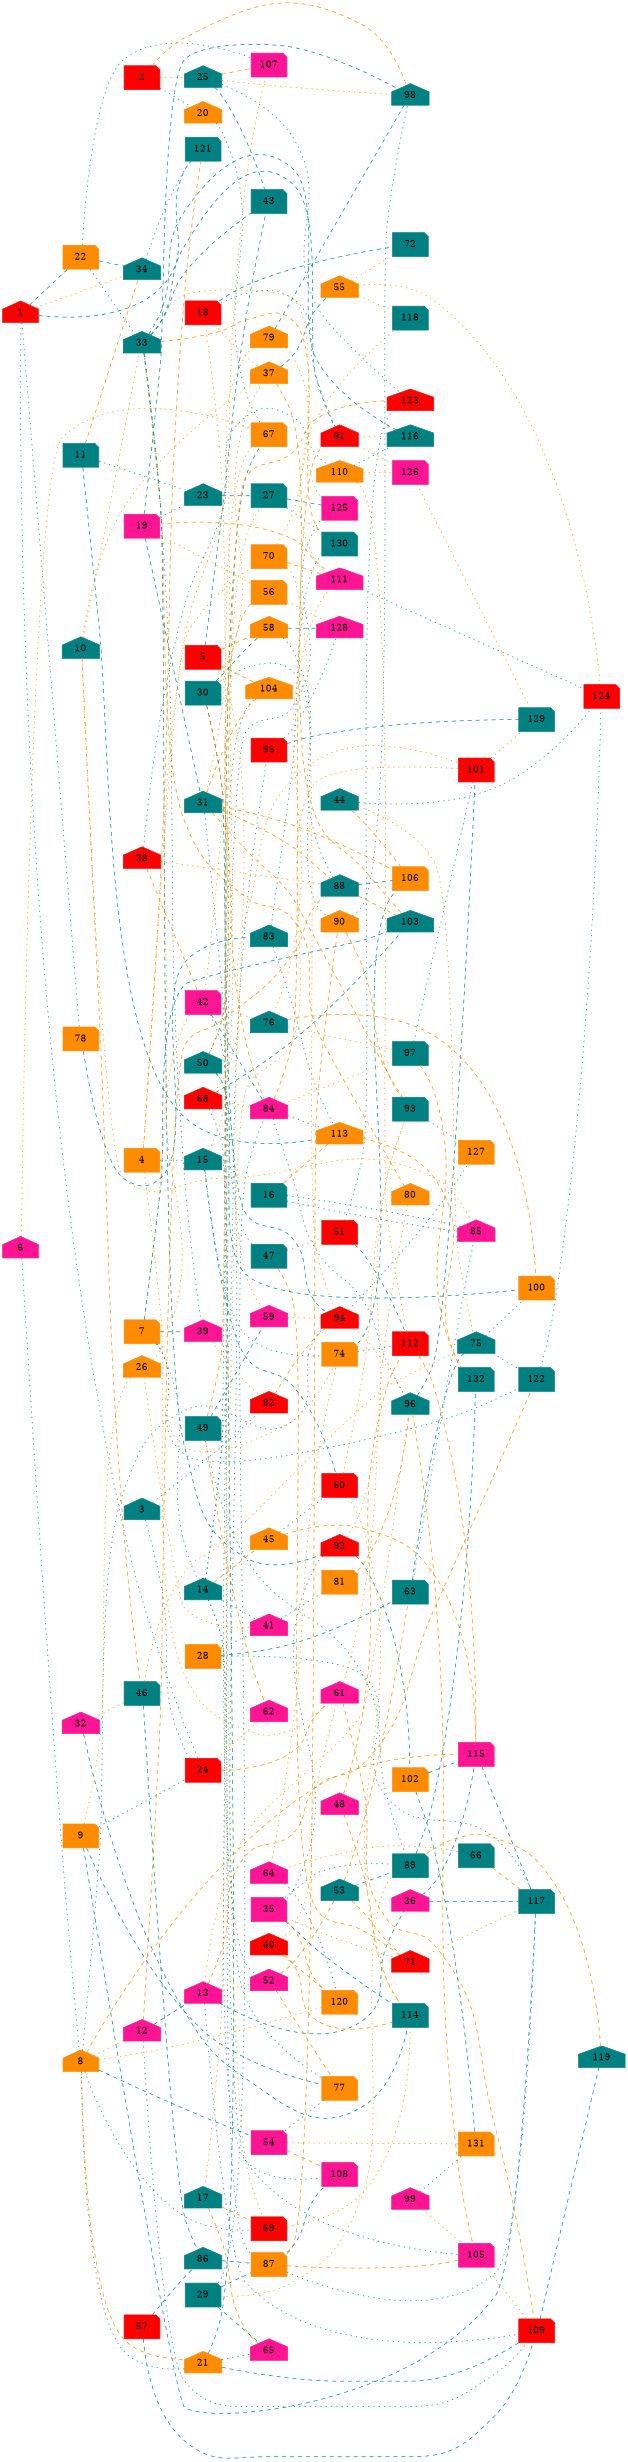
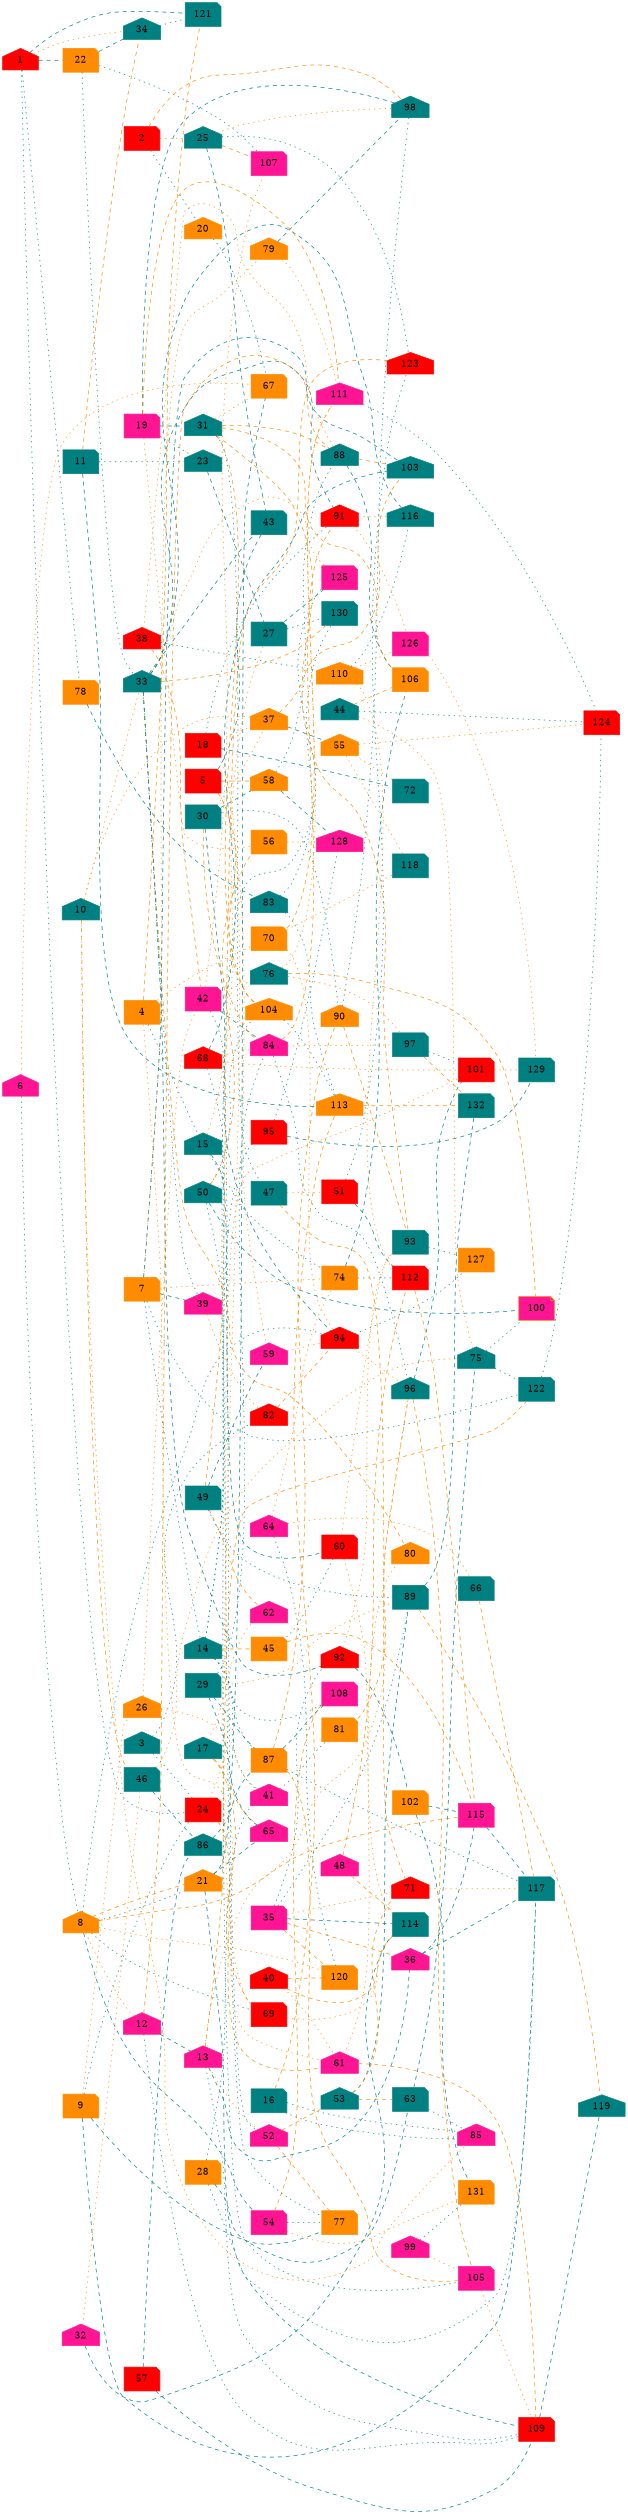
(305, 1122) -> (314, 1057)
(537, 1288) -> (537, 1308)
(269, 1540) -> (269, 1649)
none -> (341, 1939)
(236, 2357) -> (239, 1854)
